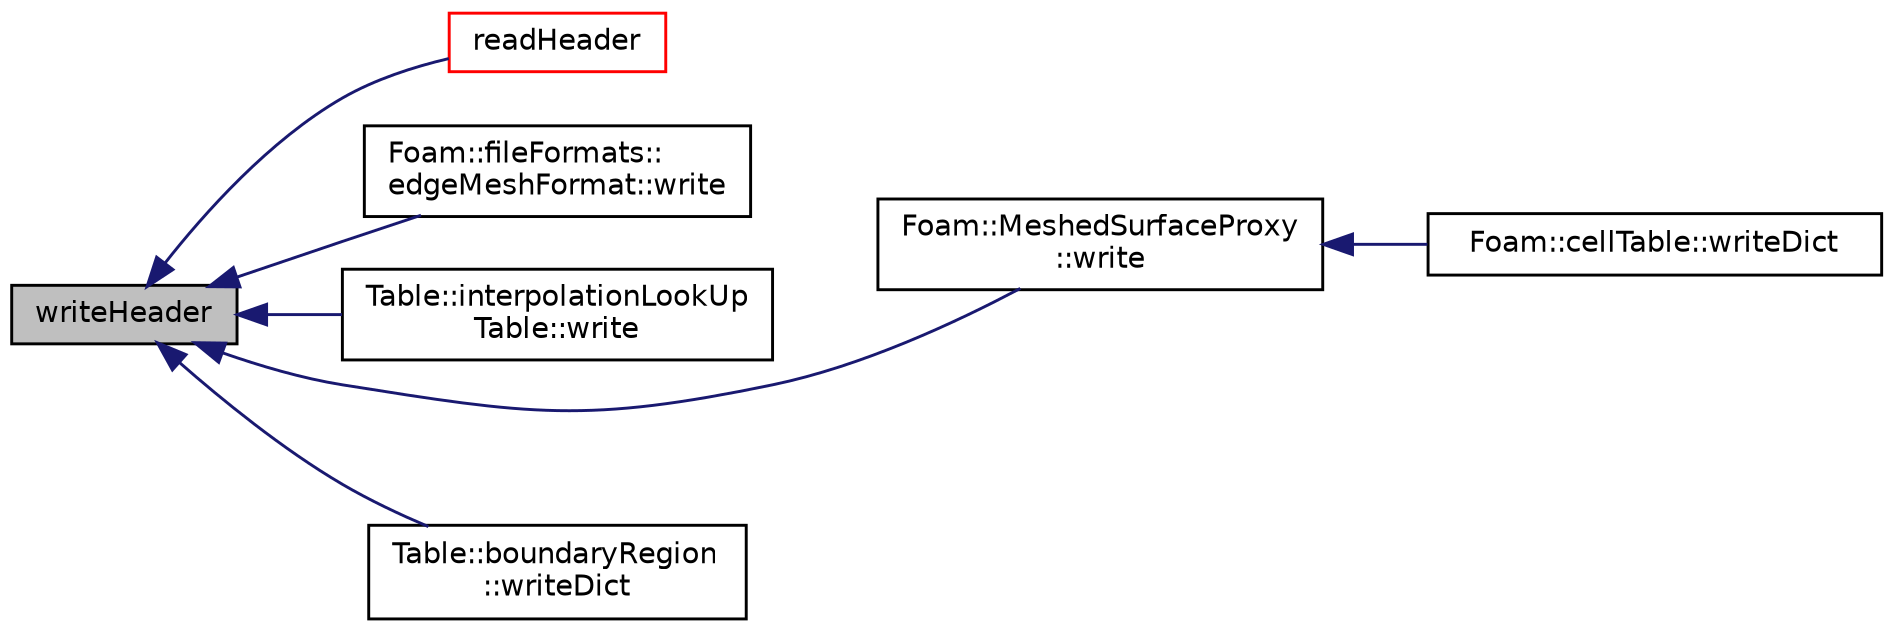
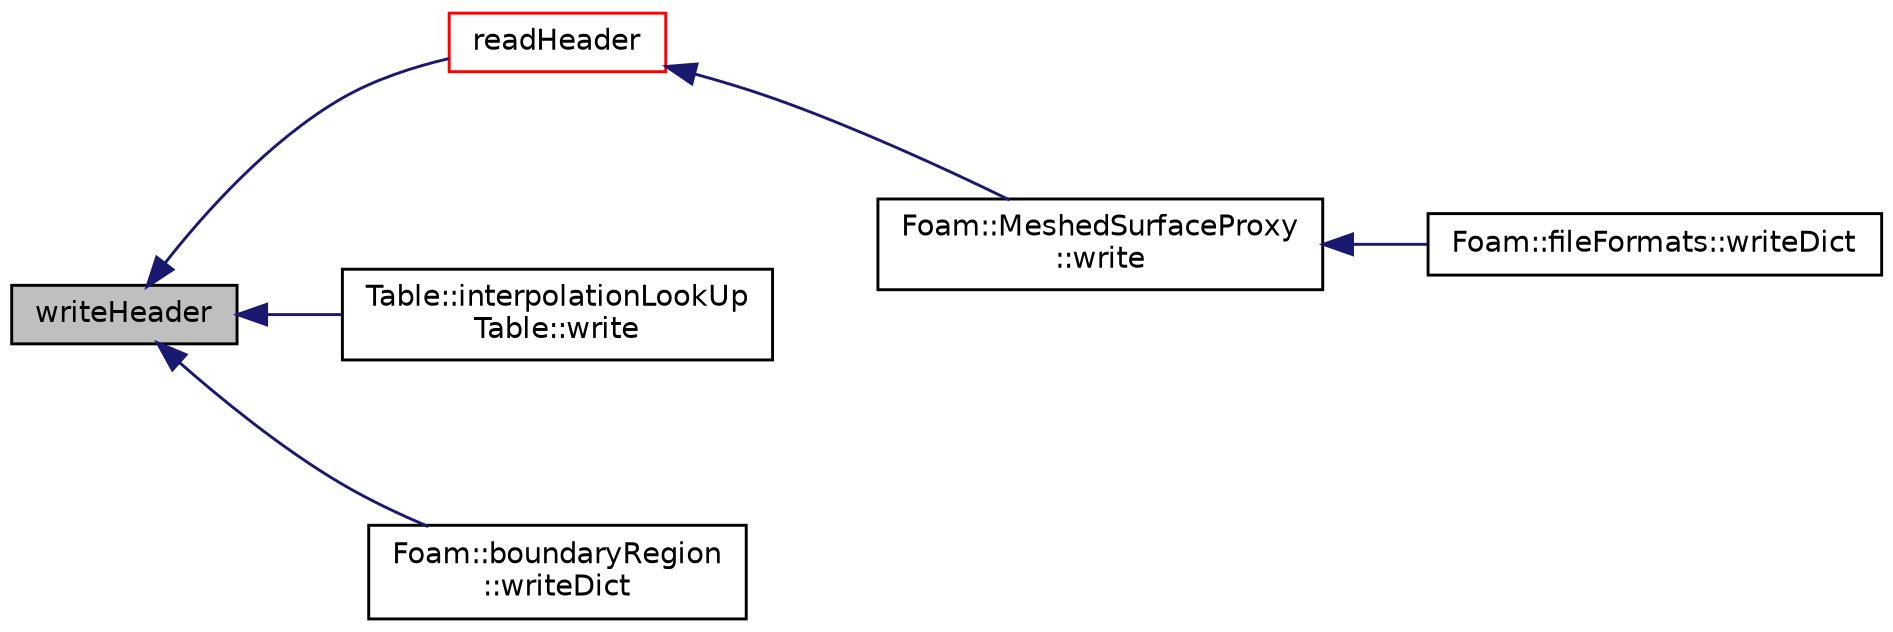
(557, 171) -> none
(1655, 244) -> (1655, 244)
(629, 408) -> (855, 130)
(557, 572) -> (557, 572)
